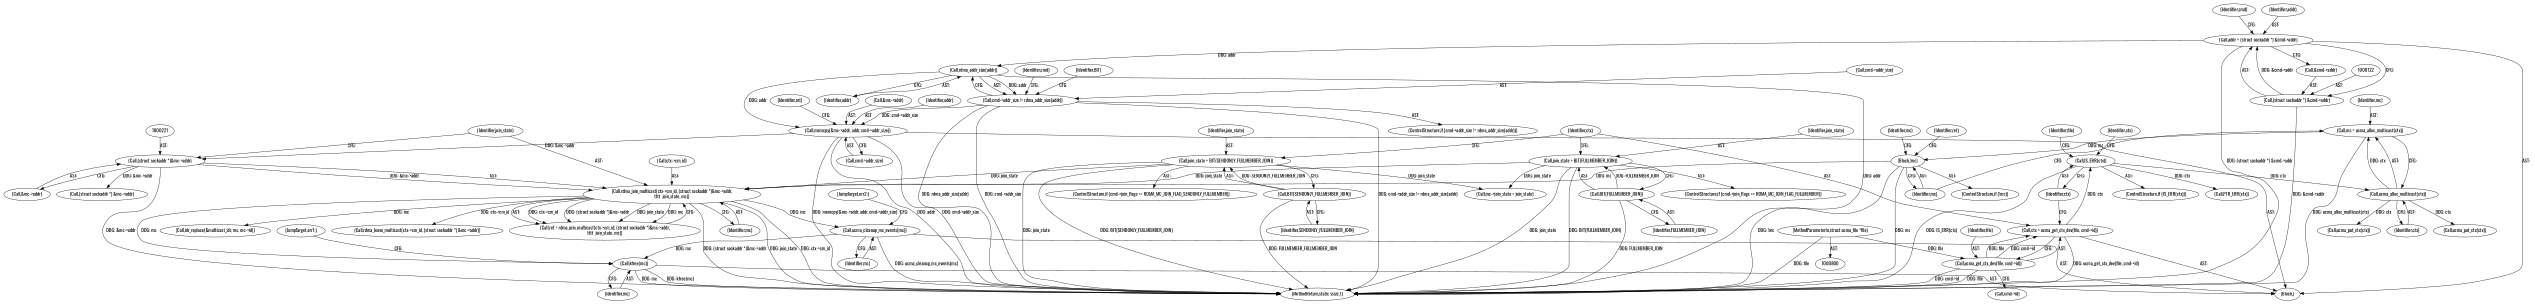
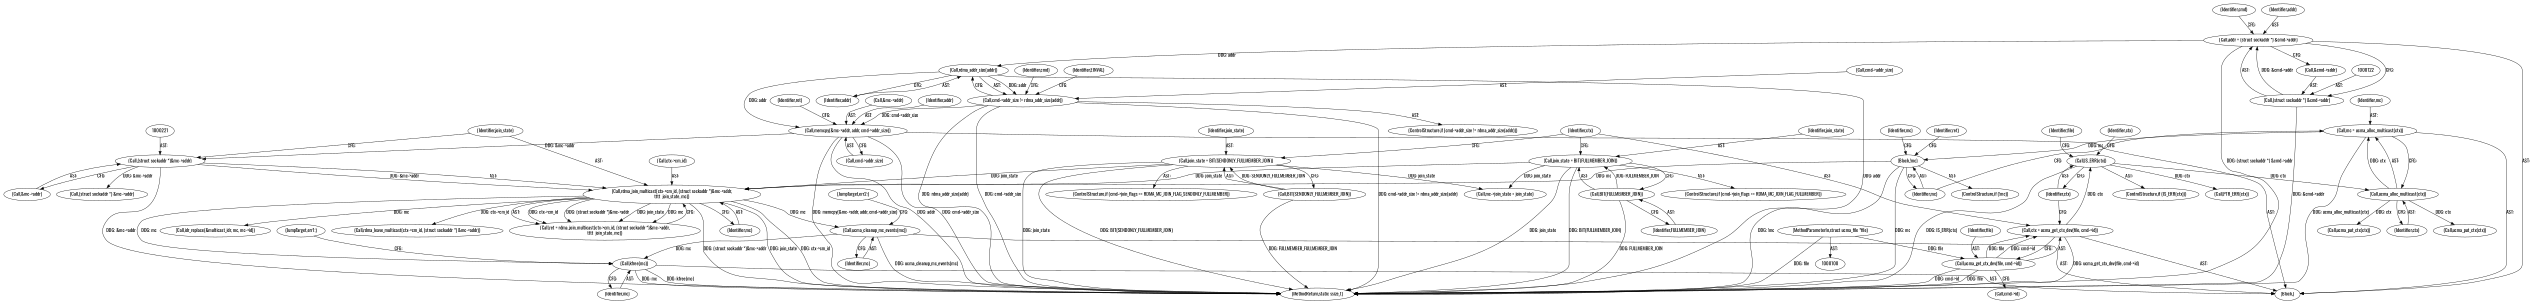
(1089, 70) -> (1089, 70)
(1317, 231) -> none
(1830, 264) -> (1830, 264)
none -> (2505, 266)
